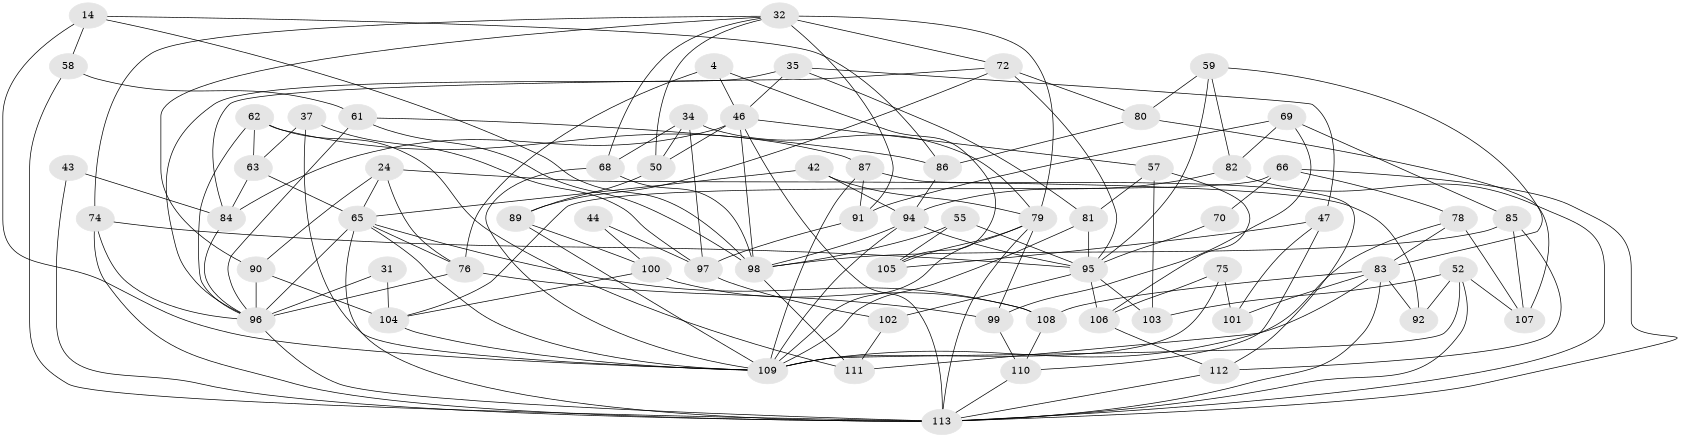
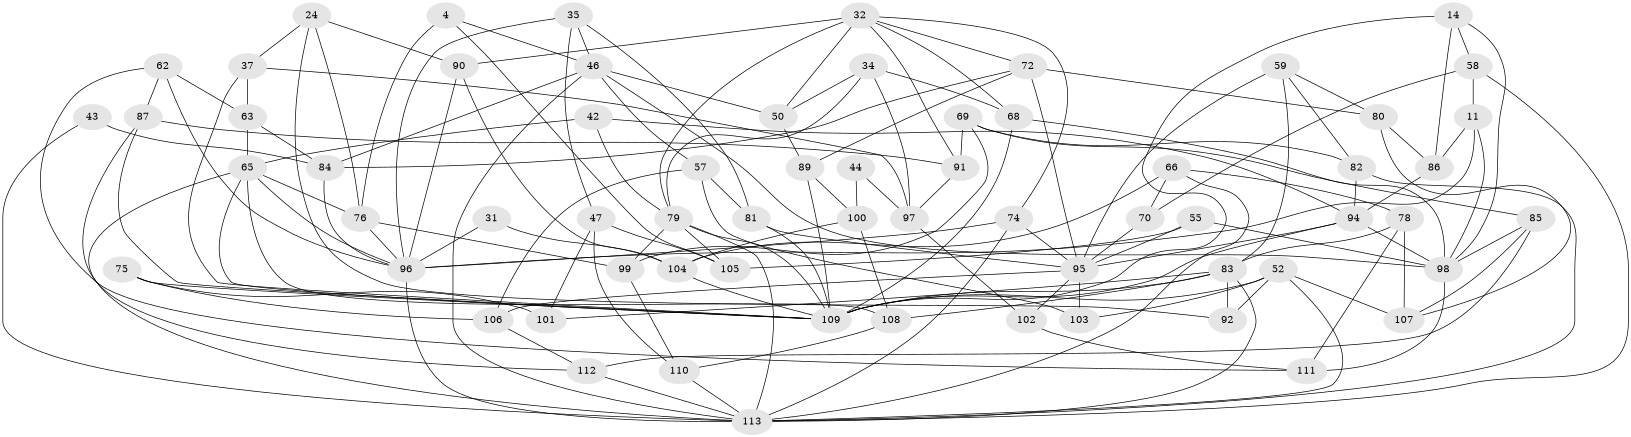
(358, 117) -> (1473, 117)
none -> (1302, 128)
(371, 193) -> (280, 41)
